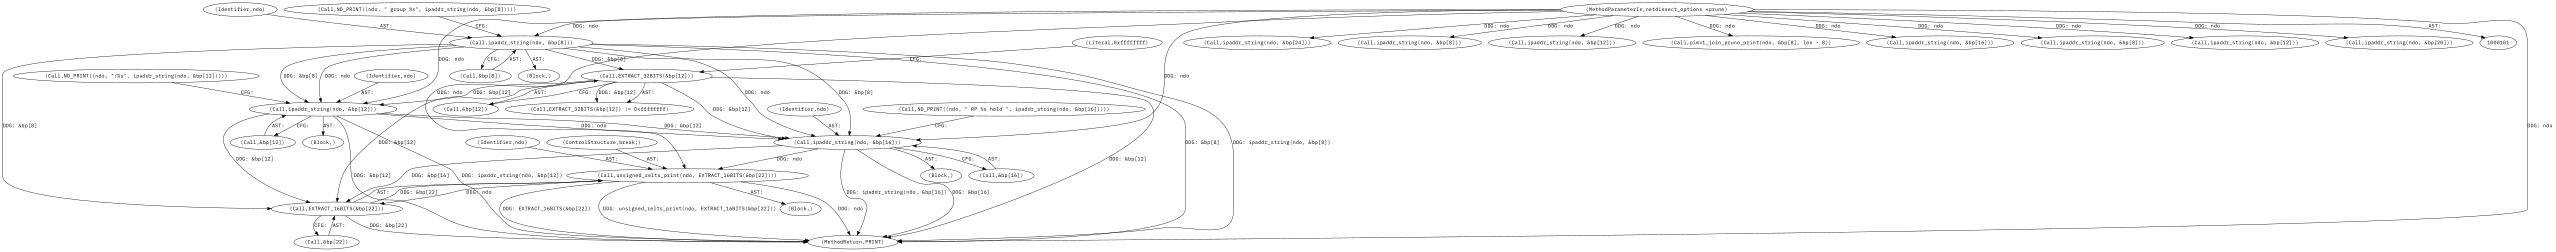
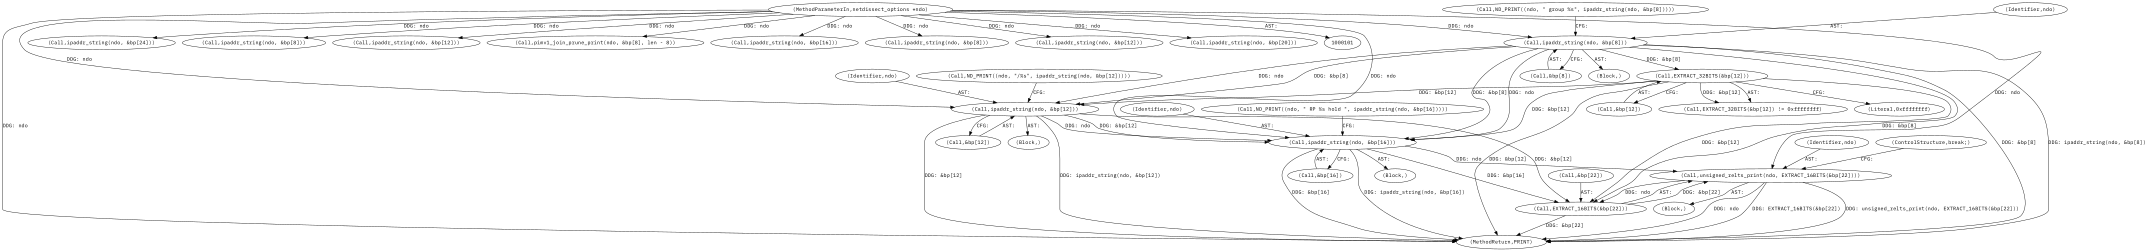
(1657, 10) -> (861, 10)
(862, 61) -> (1801, 93)
(655, 159) -> (1869, 159)
(314, 223) -> none
